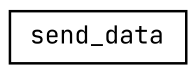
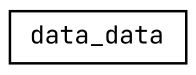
(98, 37) -> (98, 37)
